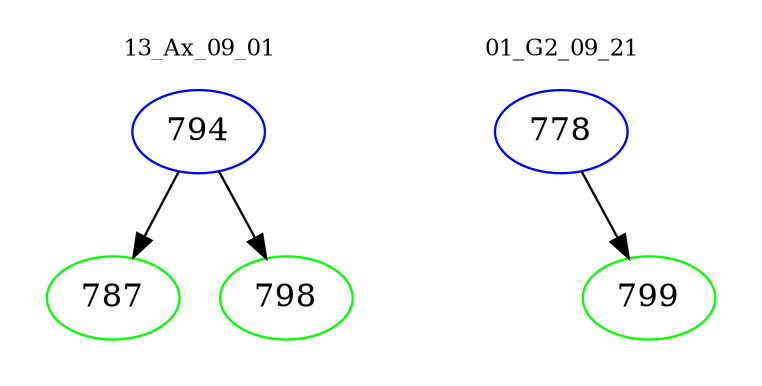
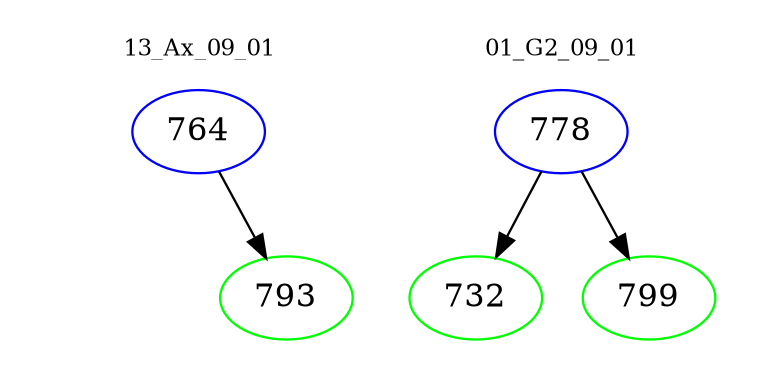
(562, 50) -> (562, 50)
(199, 132) -> (199, 132)
(113, 298) -> none
(286, 298) -> (286, 298)
none -> (476, 298)
